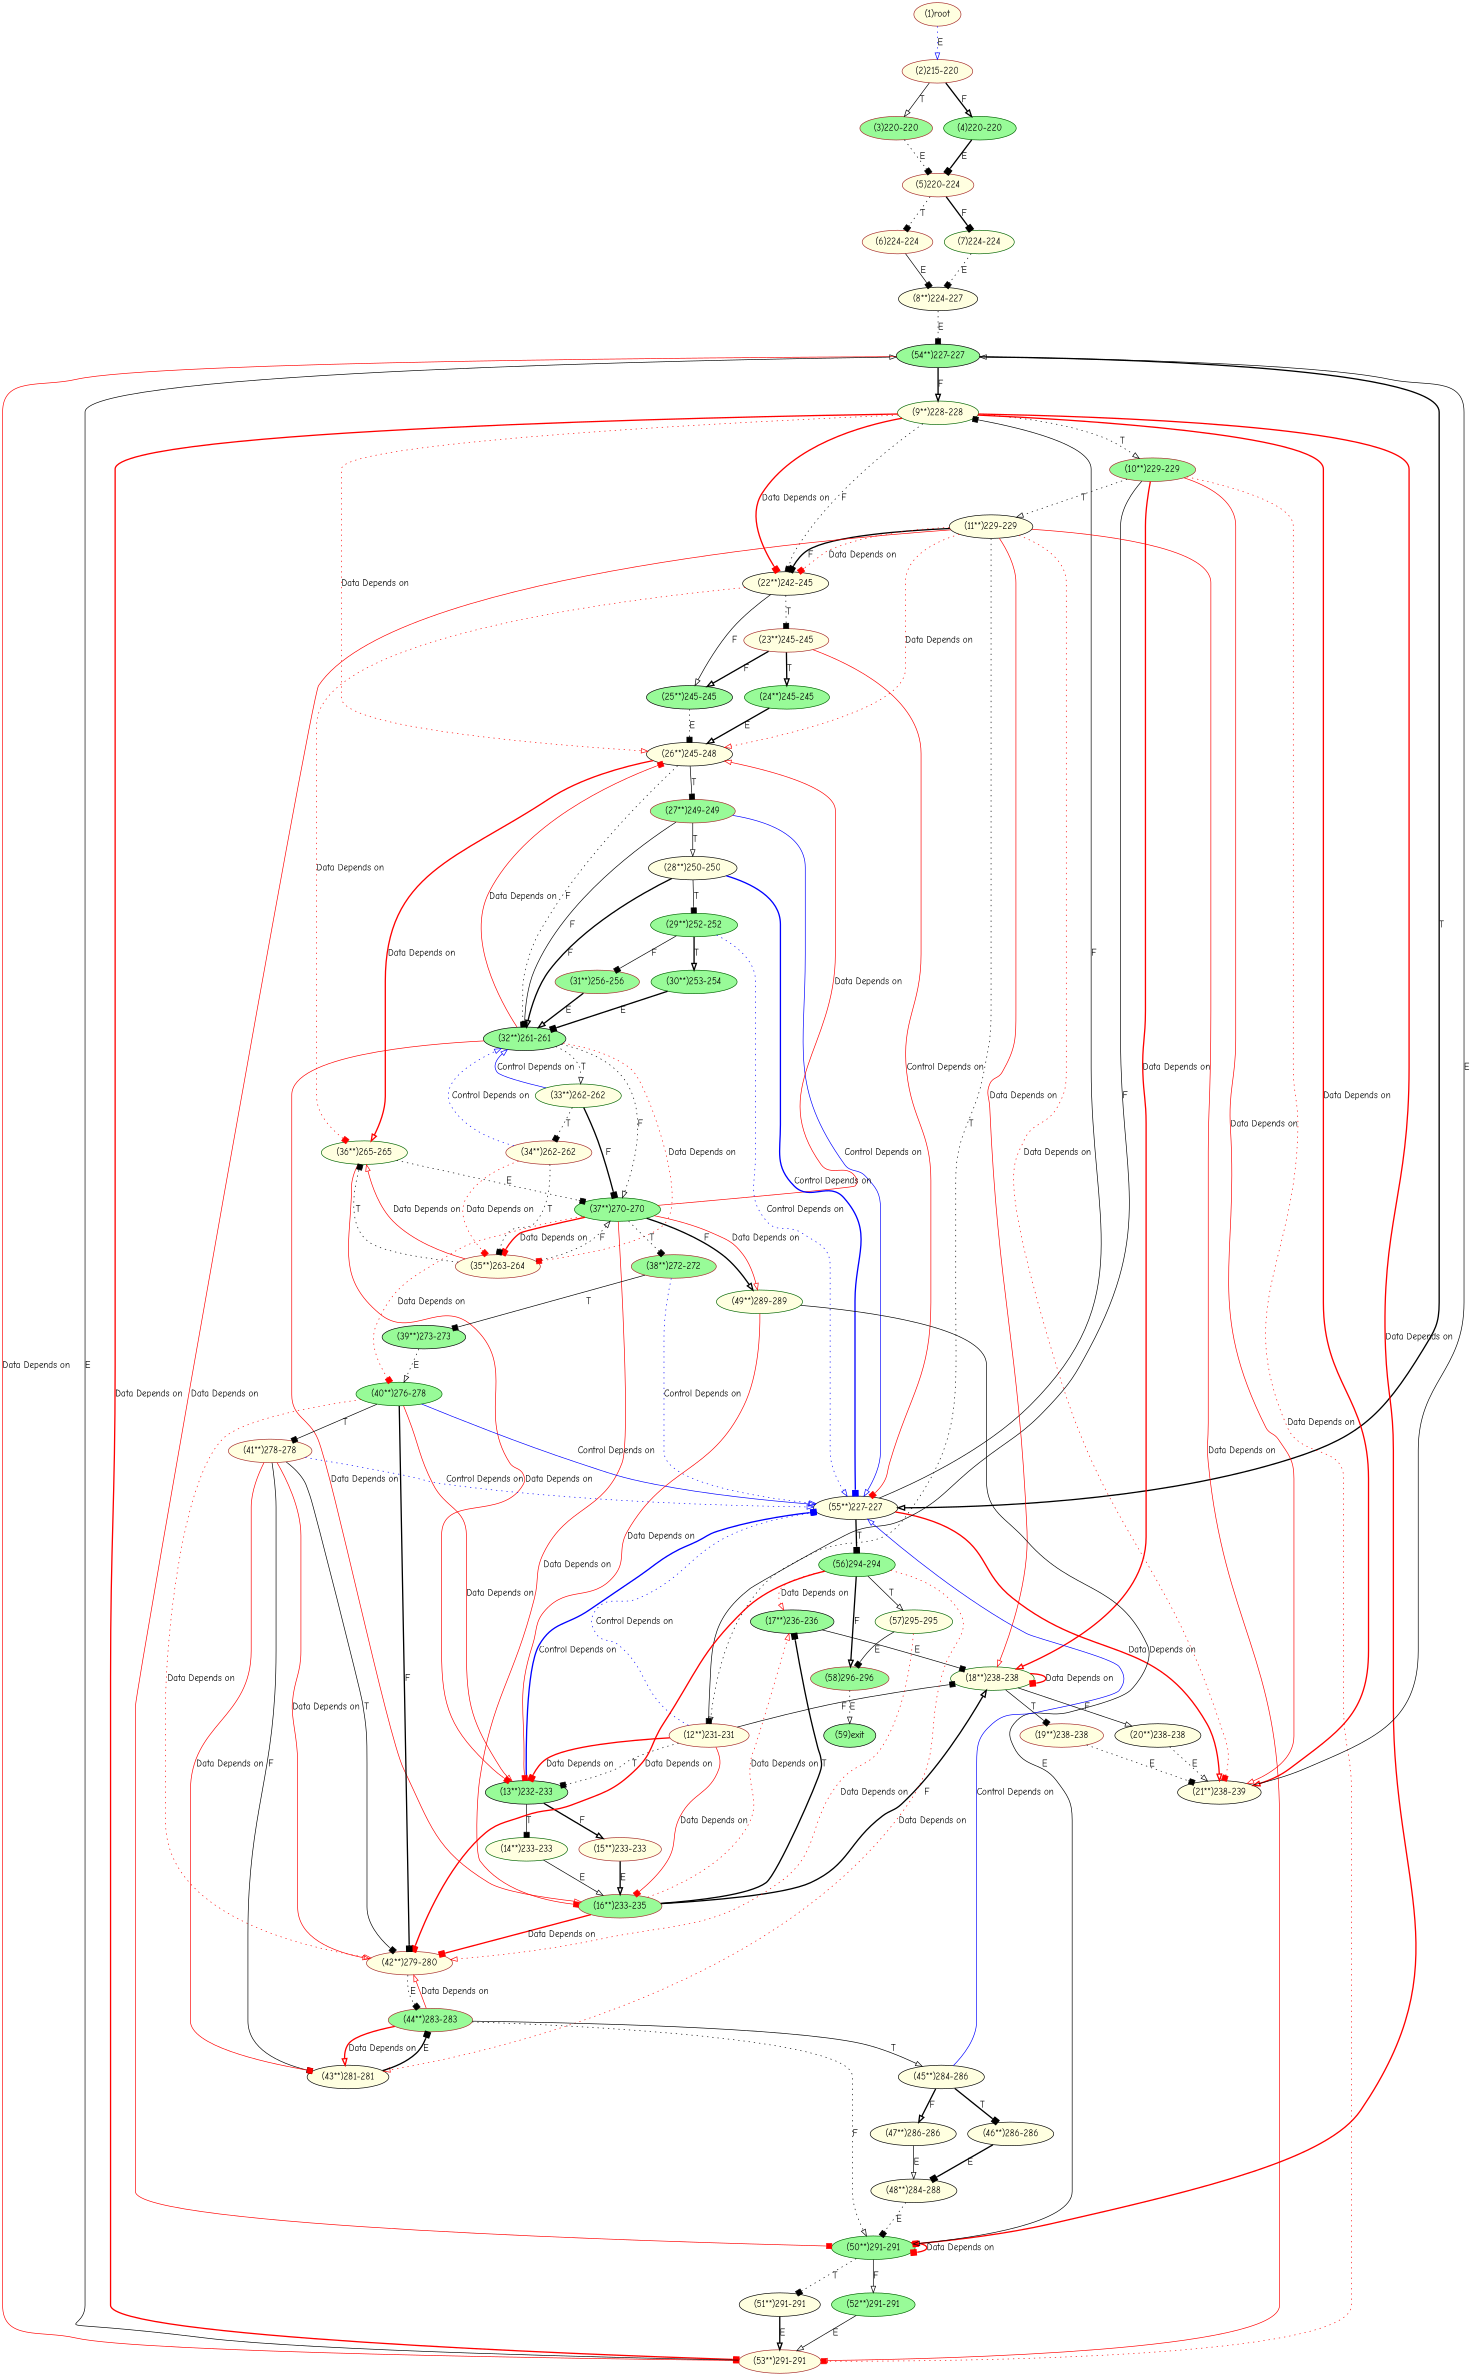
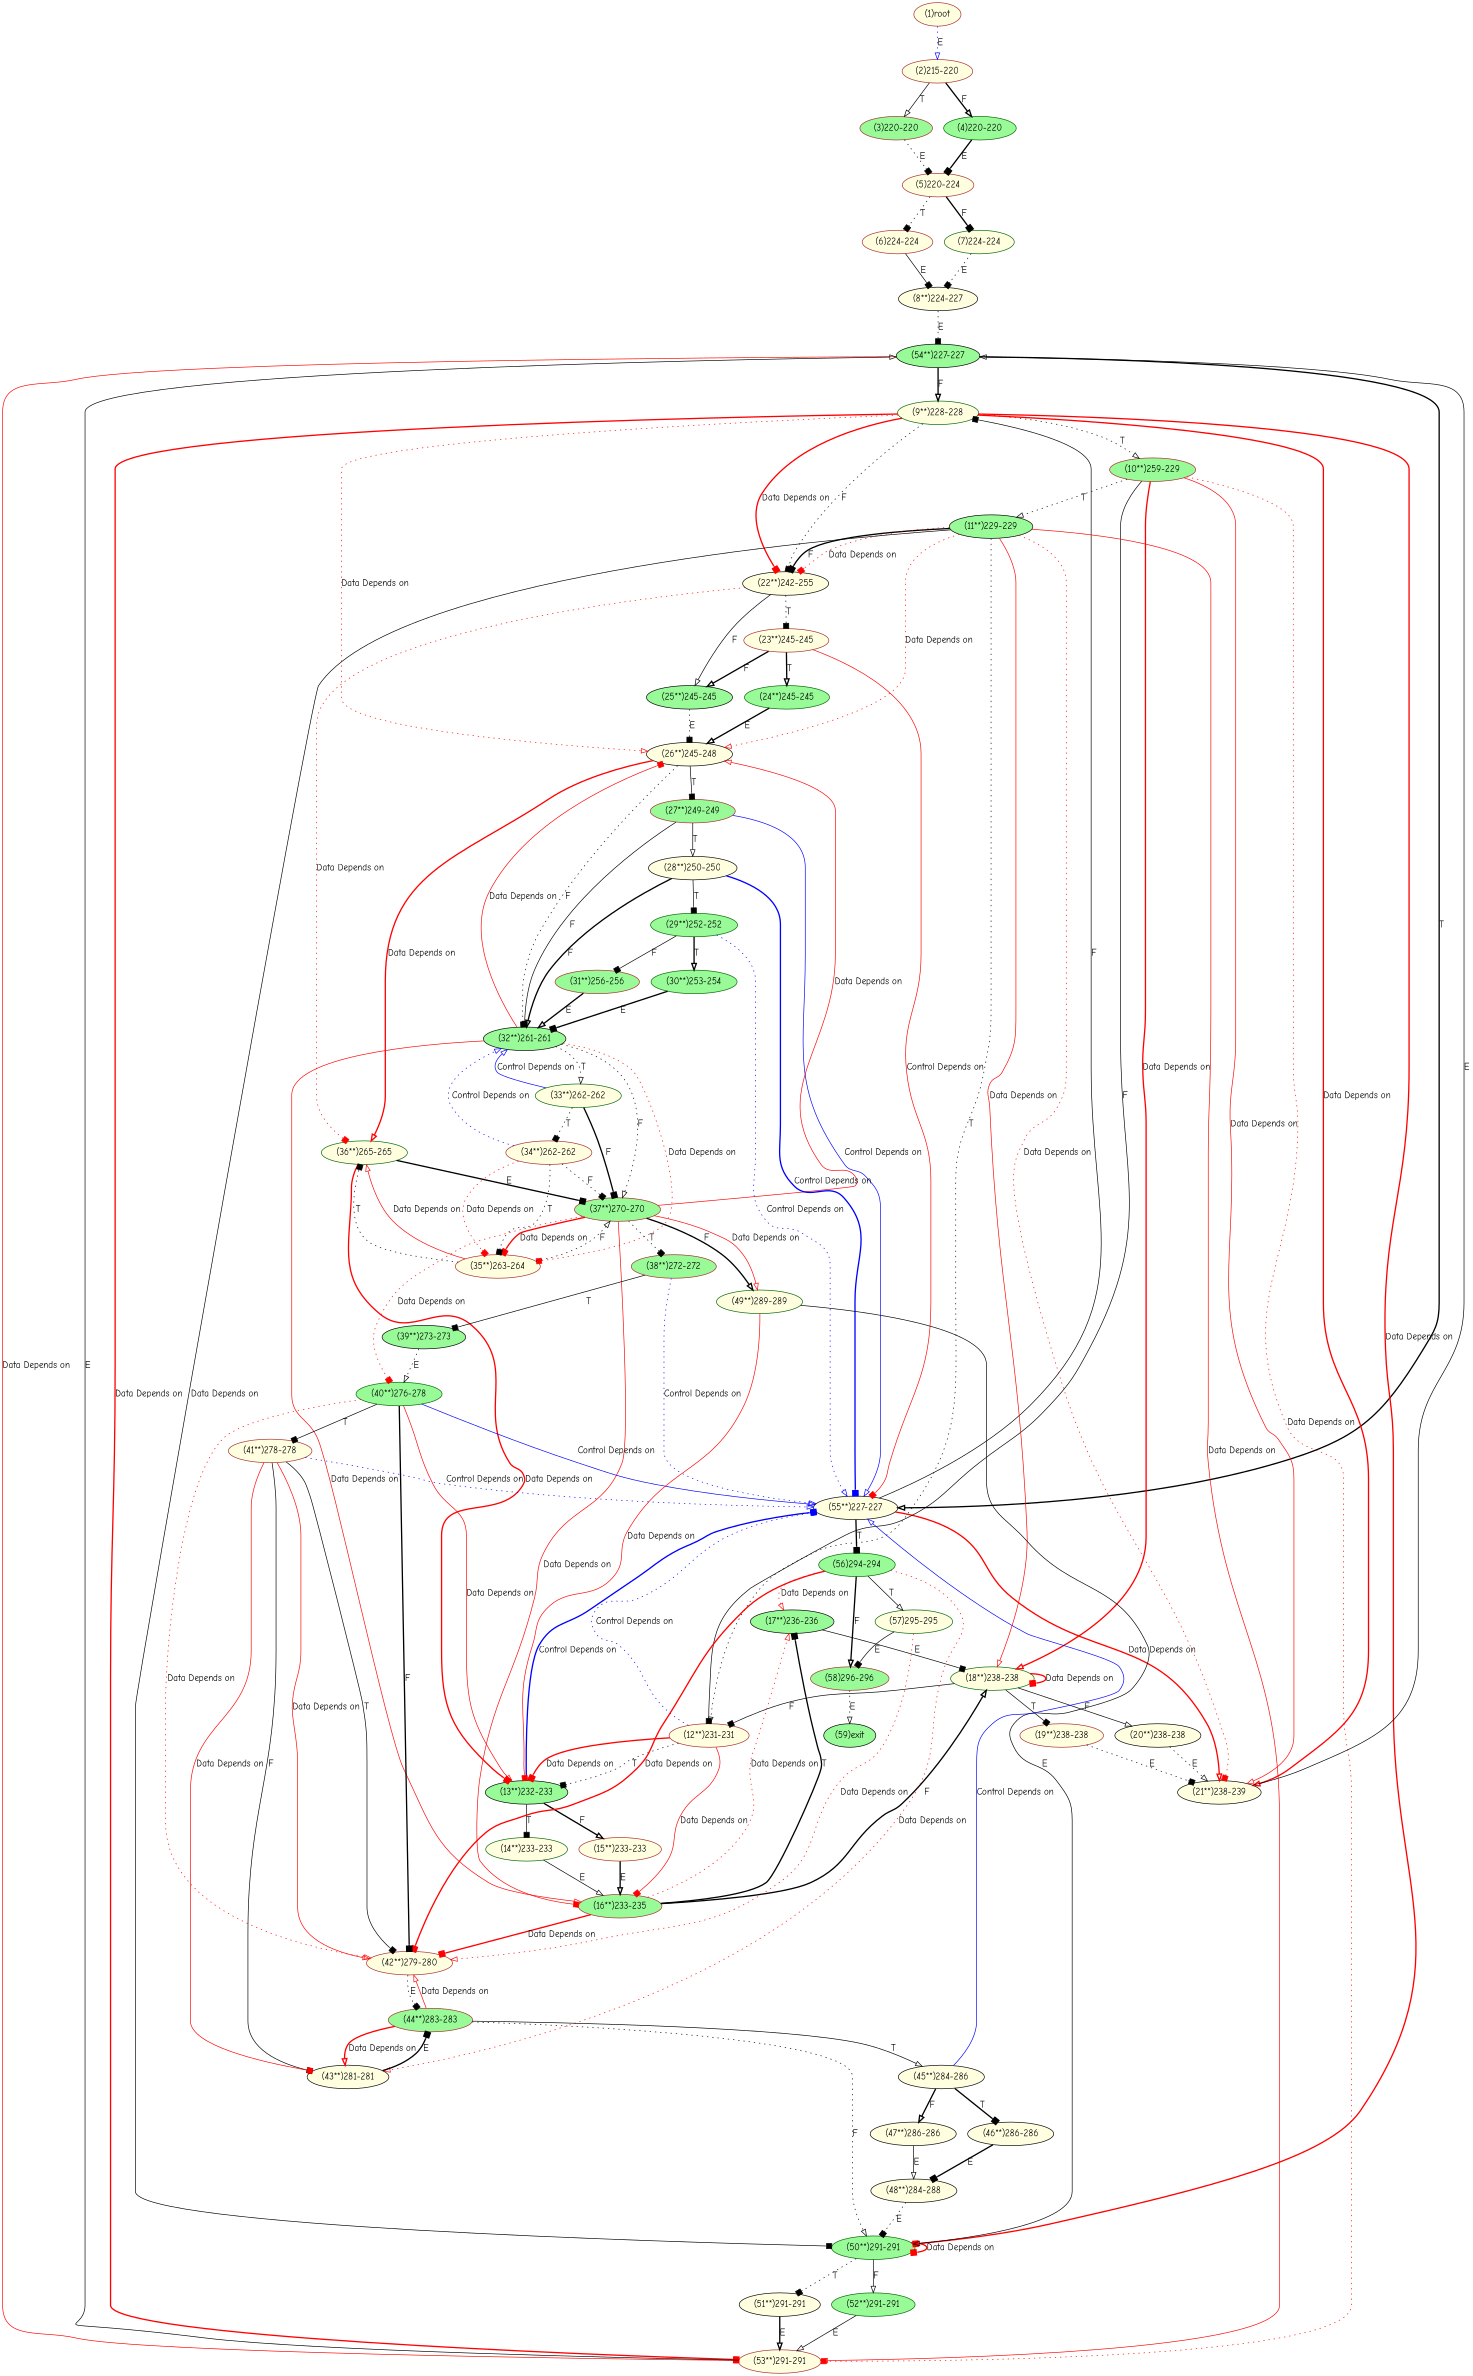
(1153, 470) -> (1153, 470)
(991, 527) -> (991, 527)
(786, 584) -> (786, 584)
none -> (581, 1179)
(492, 1181) -> (492, 1181)
(618, 1210) -> (618, 1210)
(179, 1451) -> (179, 1451)
(508, 1459) -> (508, 1459)
(842, 1702) -> (843, 1694)
